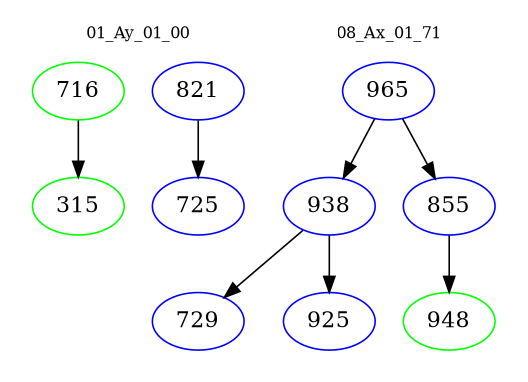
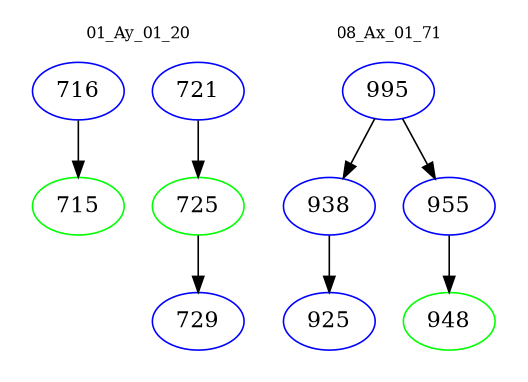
(138, 34) -> (138, 34)
(78, 91) -> (78, 91)
(198, 91) -> (198, 91)
(388, 91) -> (388, 91)
(78, 206) -> (78, 206)
(198, 206) -> (198, 206)
(449, 206) -> (449, 206)
(281, 249) -> (198, 256)
